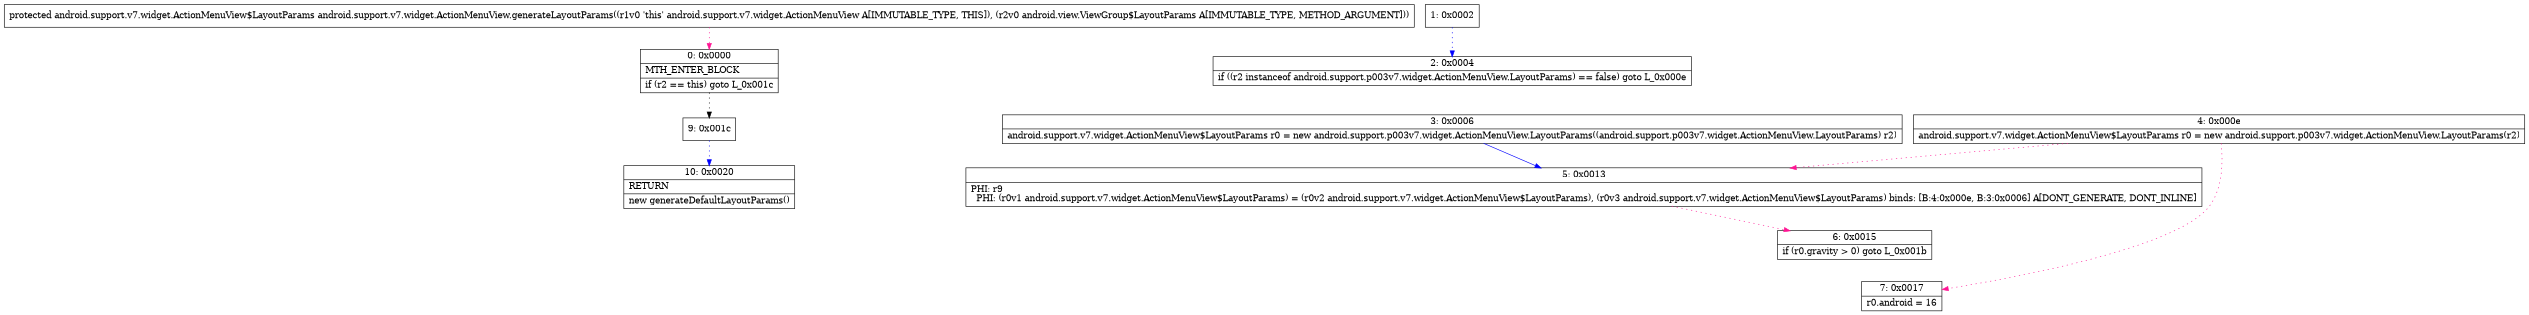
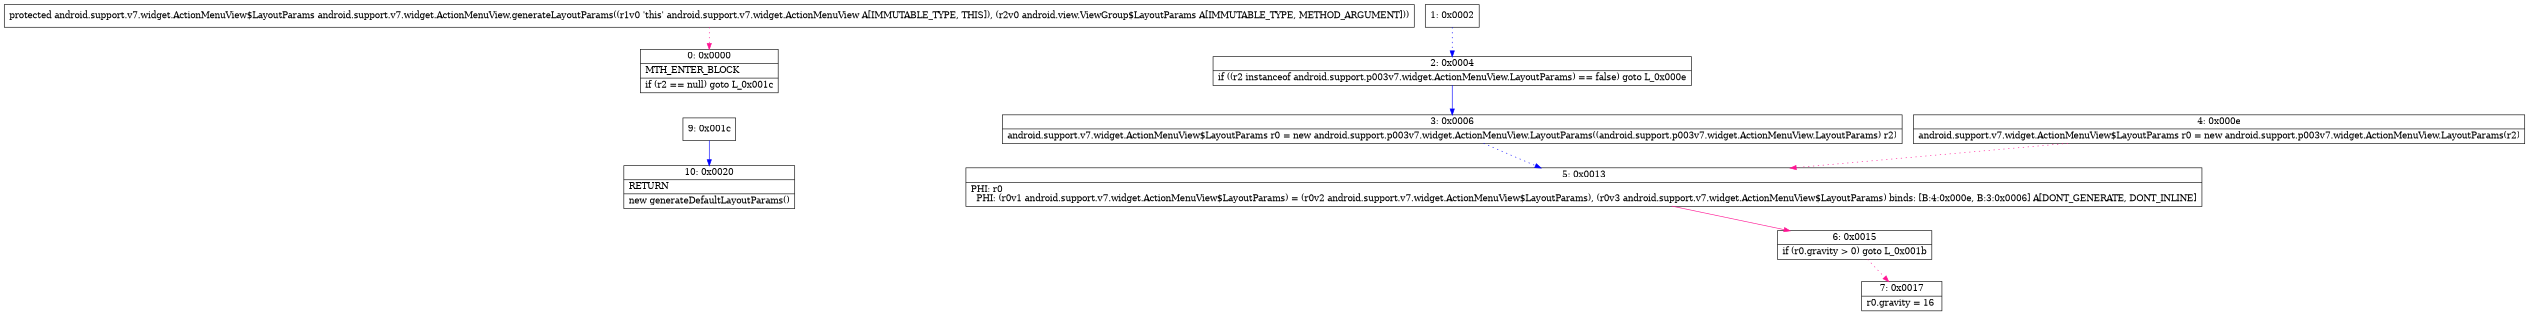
(709, 85) -> (709, 85)
none -> (1452, 97)
(709, 102) -> none
(709, 150) -> (709, 150)
(1509, 154) -> (1509, 154)
(988, 190) -> (988, 190)
(1728, 218) -> (1728, 218)
(2115, 252) -> (1876, 268)
(1902, 303) -> (1901, 303)
